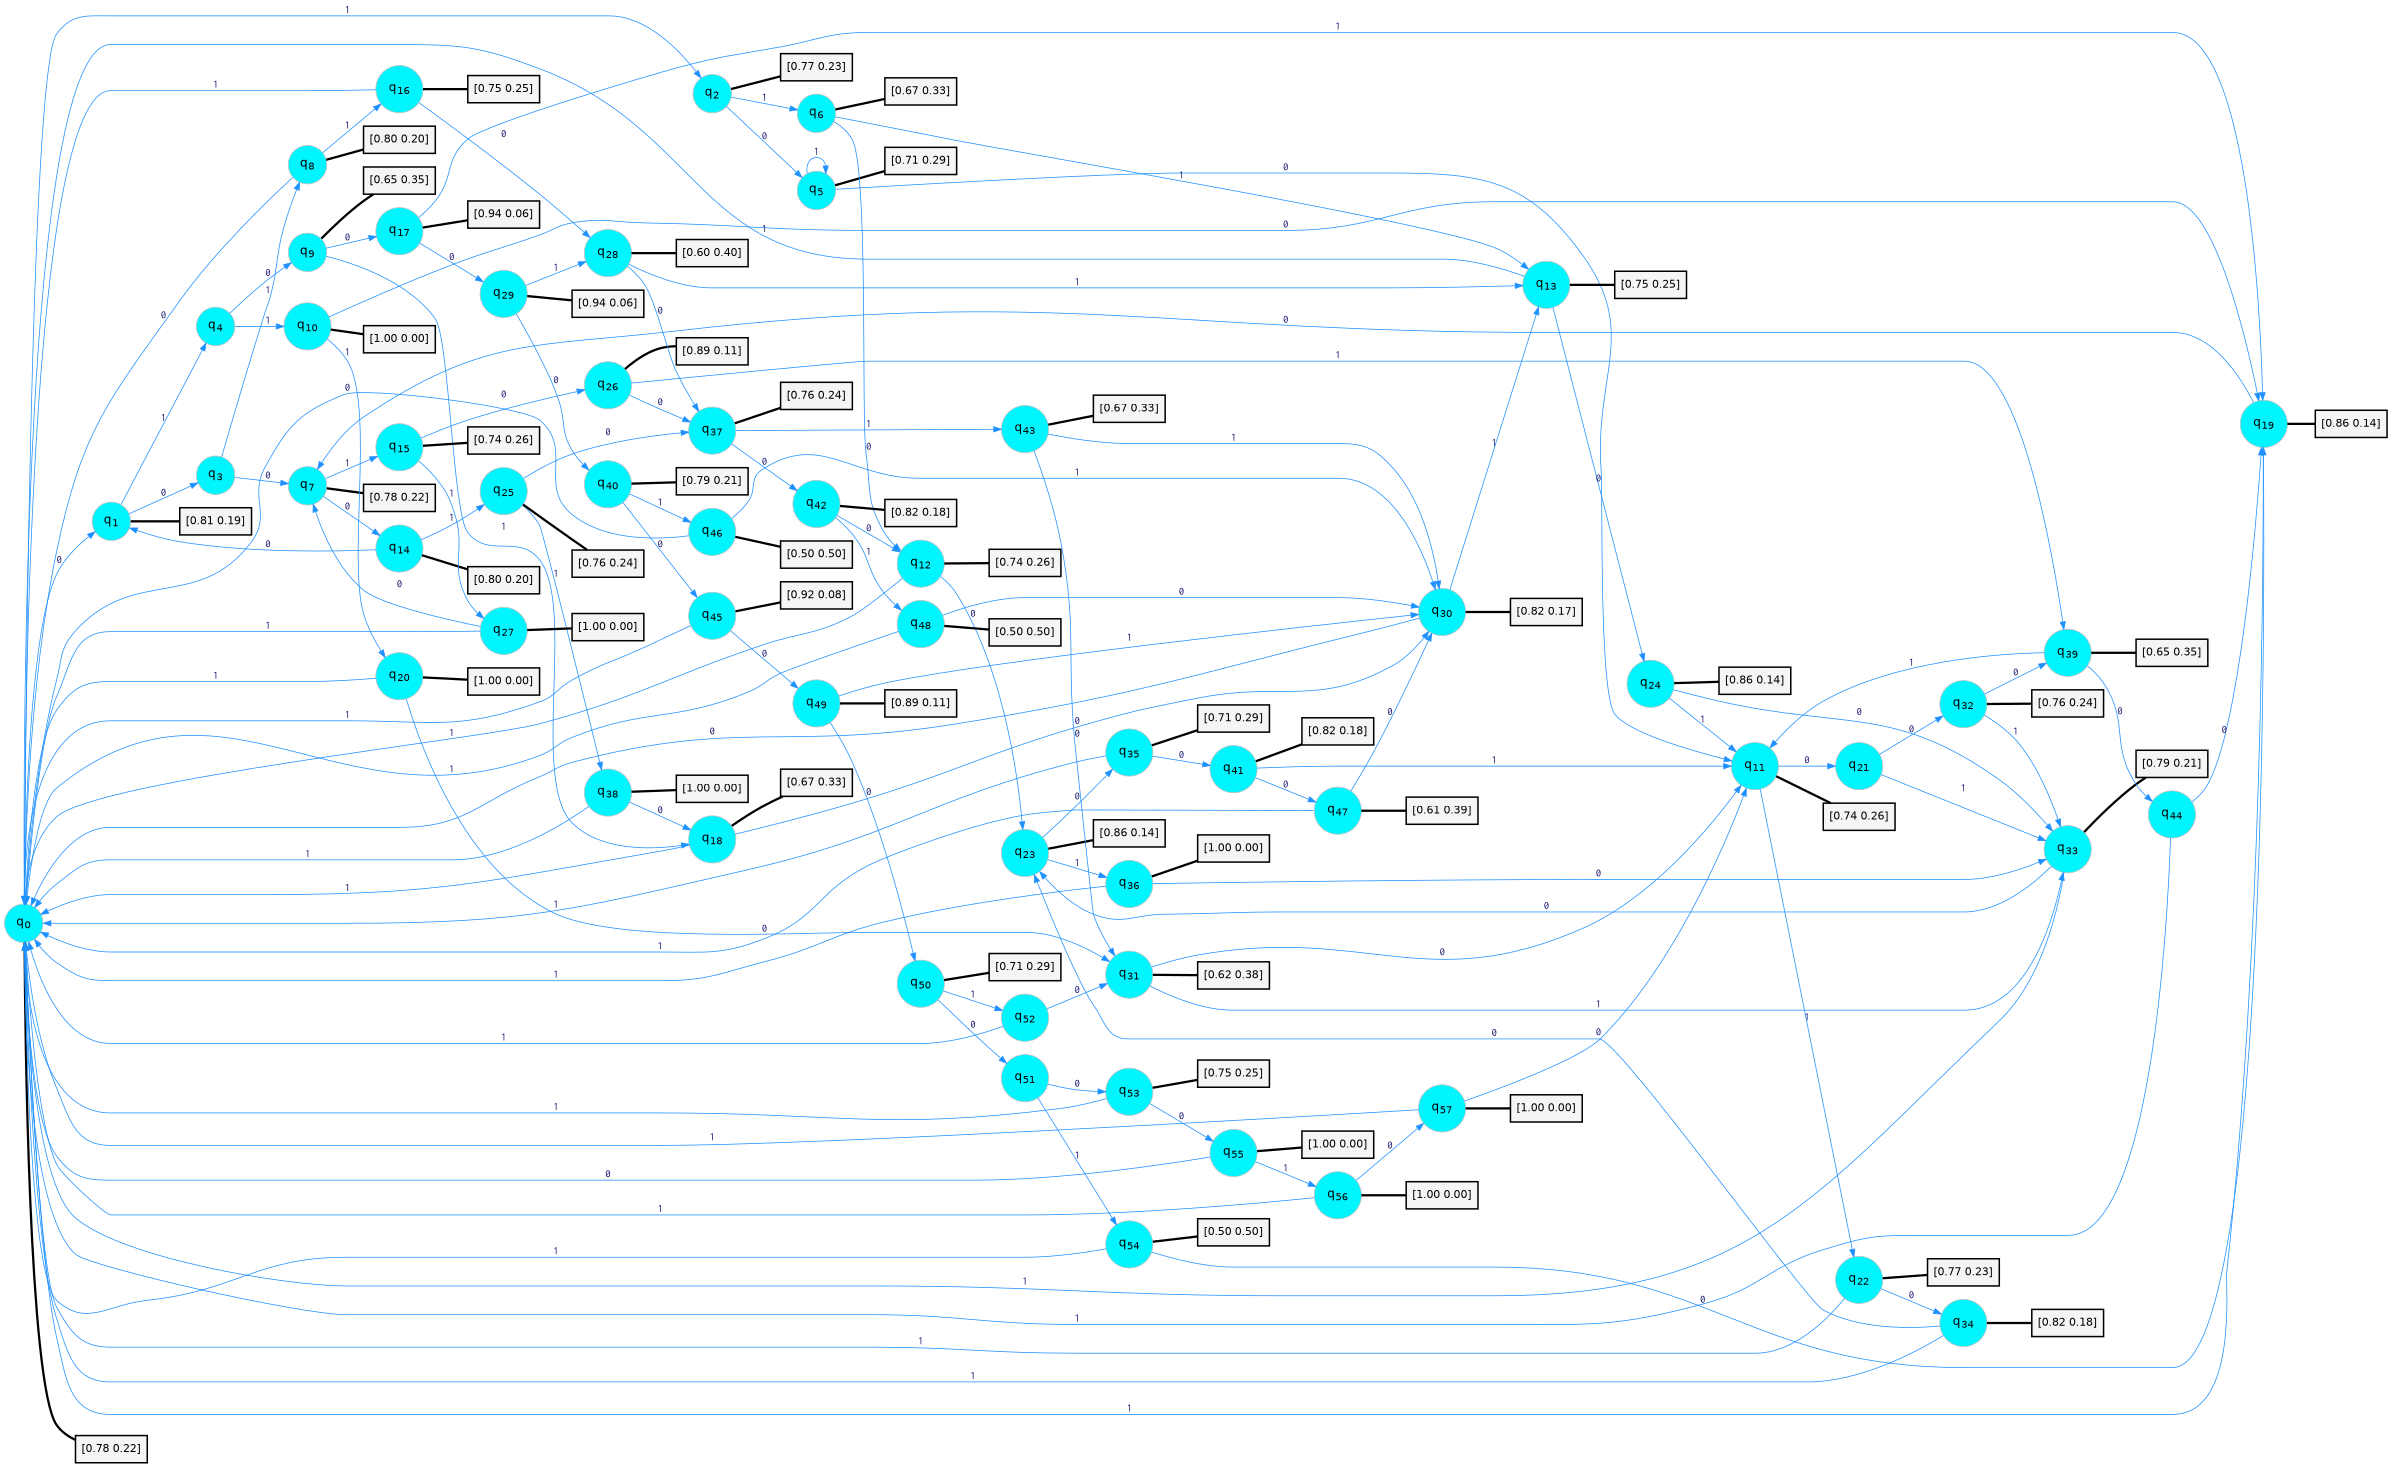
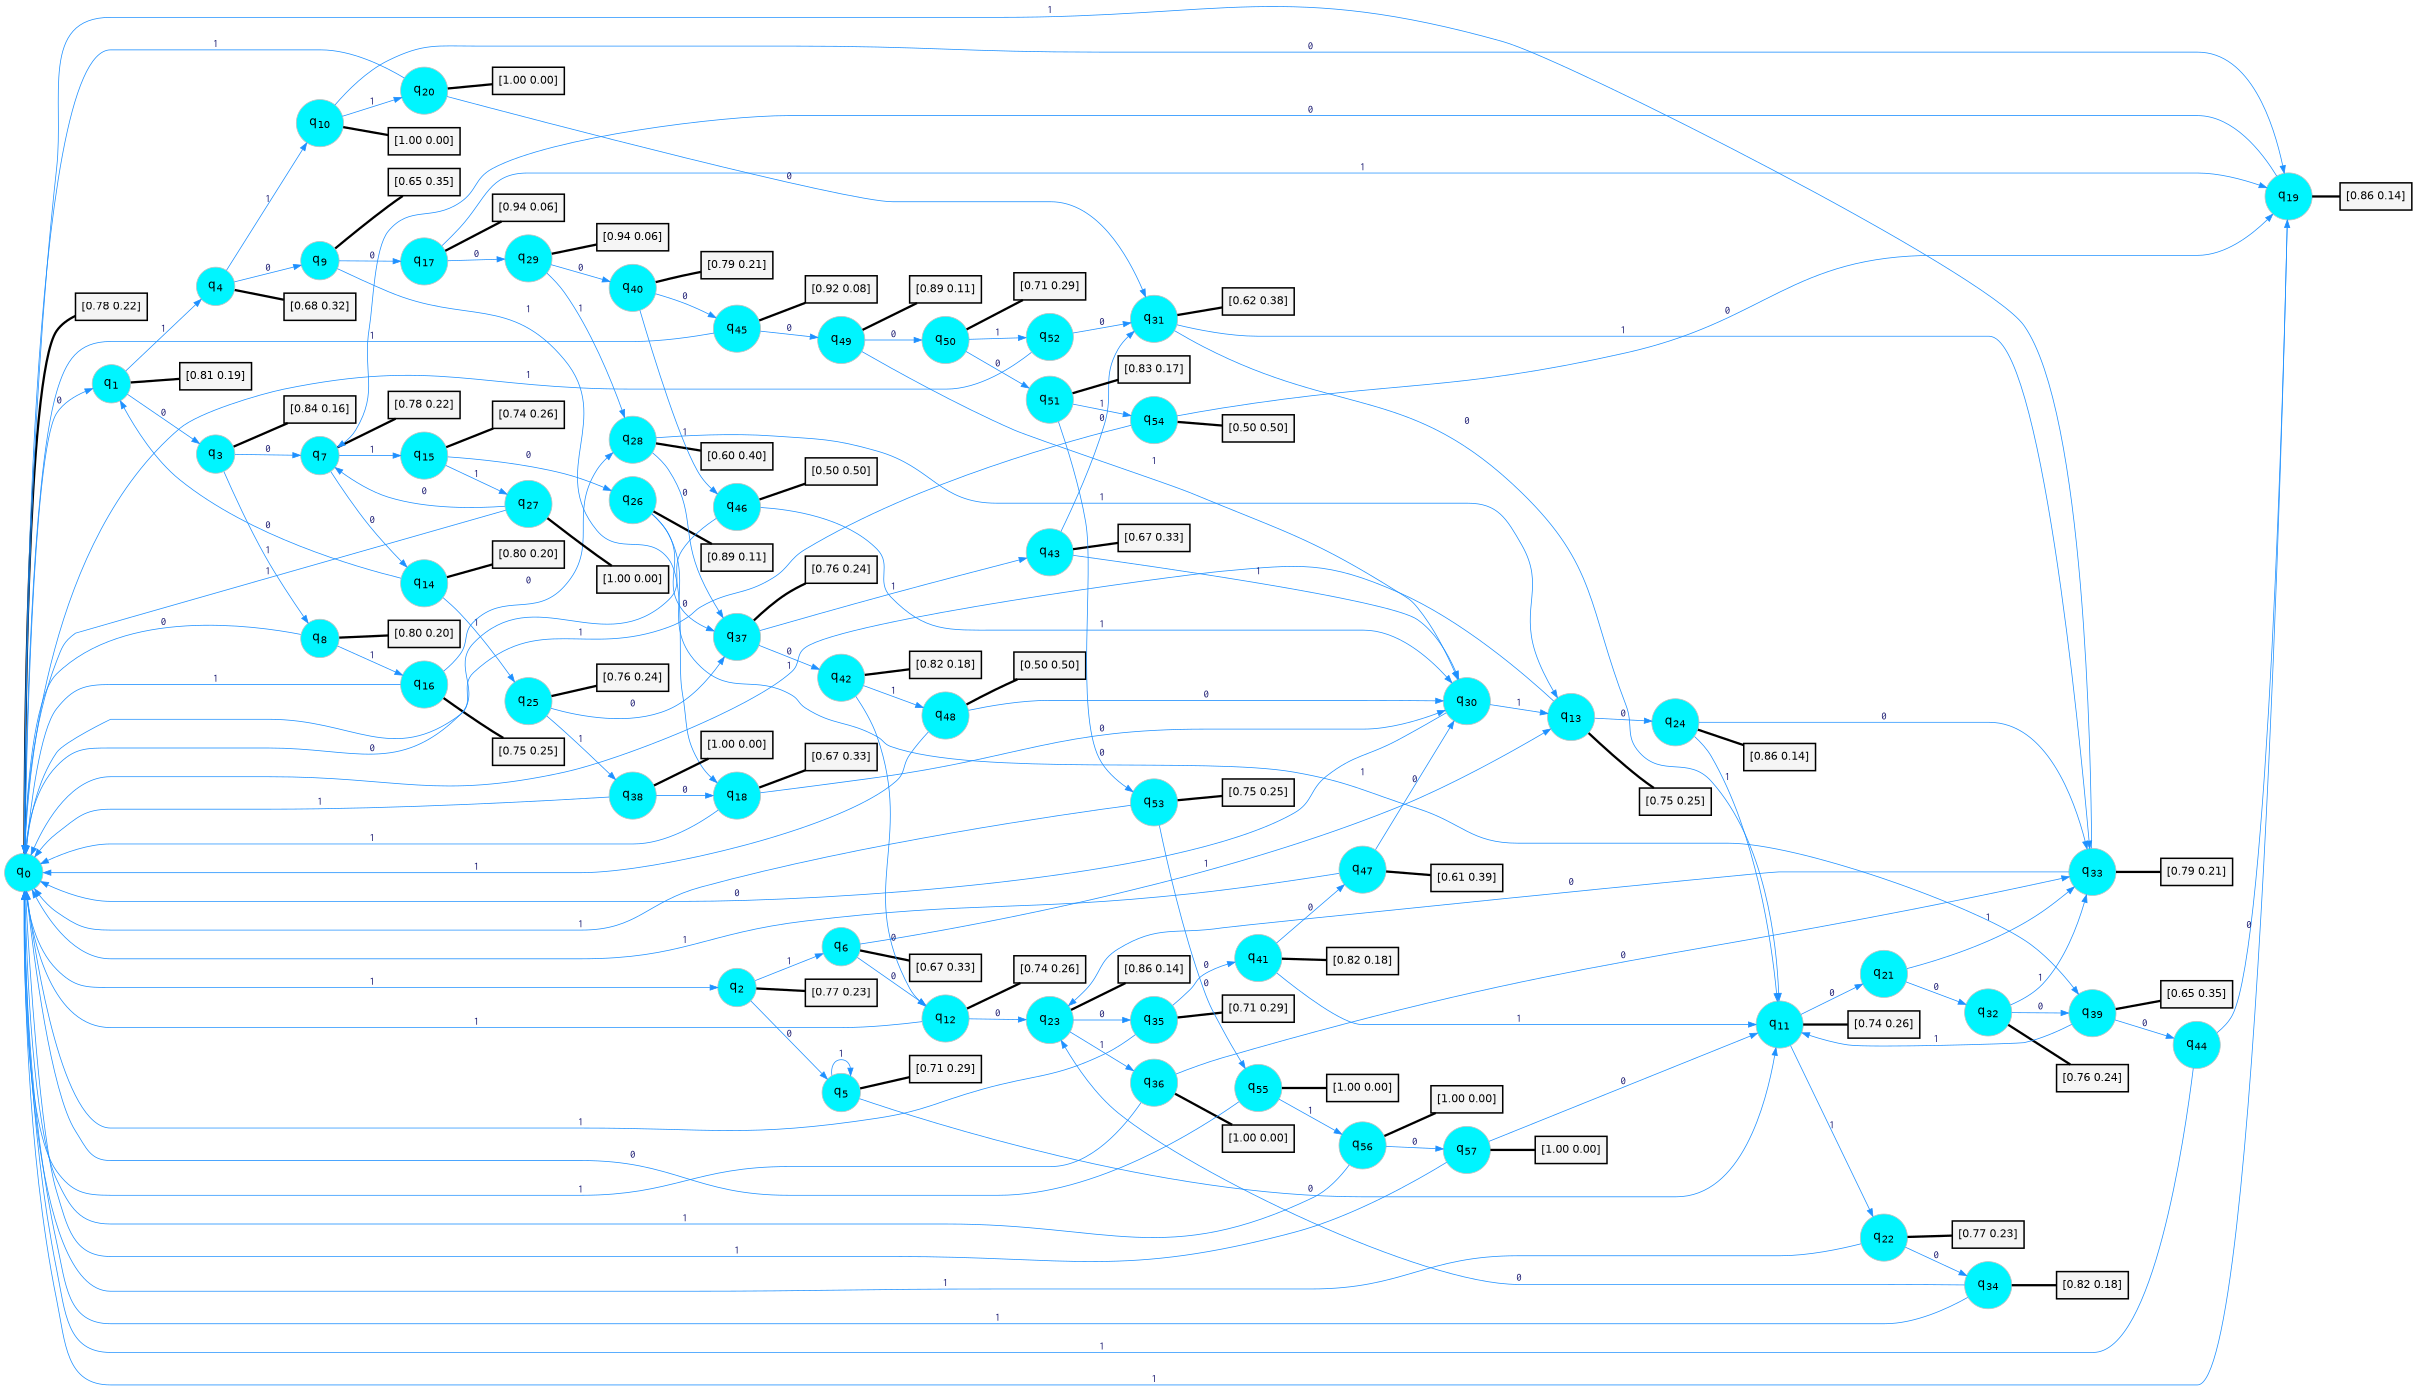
none -> (320, 307)
none -> (1154, 369)
none -> (320, 410)
(1546, 612) -> none
